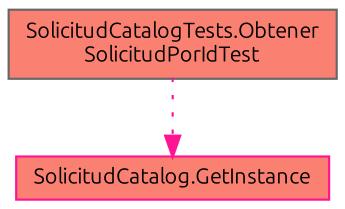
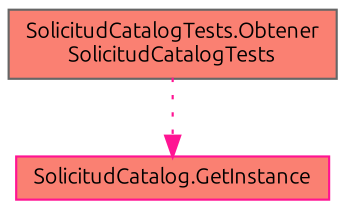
(173, 44) -> (173, 44)
